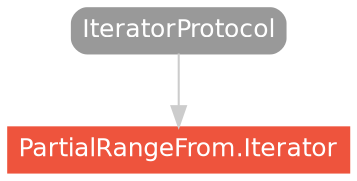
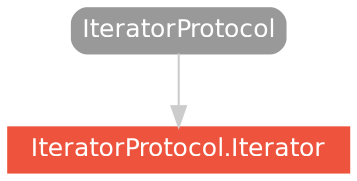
(179, 150) -> (179, 150)
